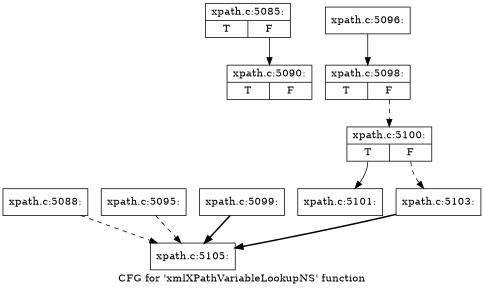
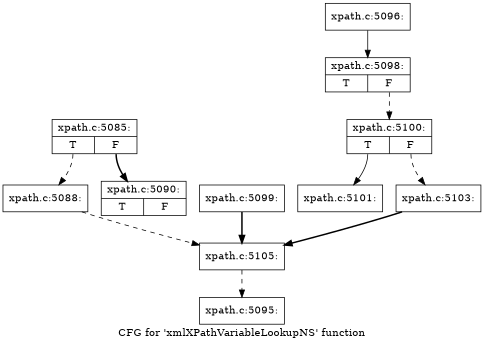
(269, 48) -> (118, 165)
none -> (70, 167)
(166, 227) -> (242, 280)
